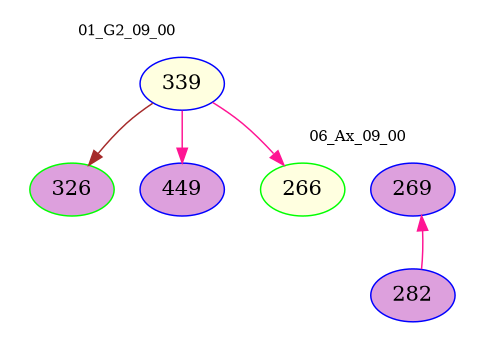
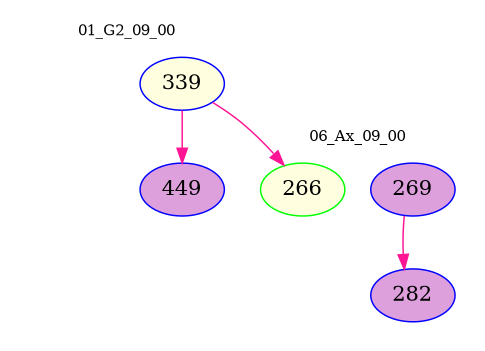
(72, 190) -> none
(423, 250) -> (403, 235)
